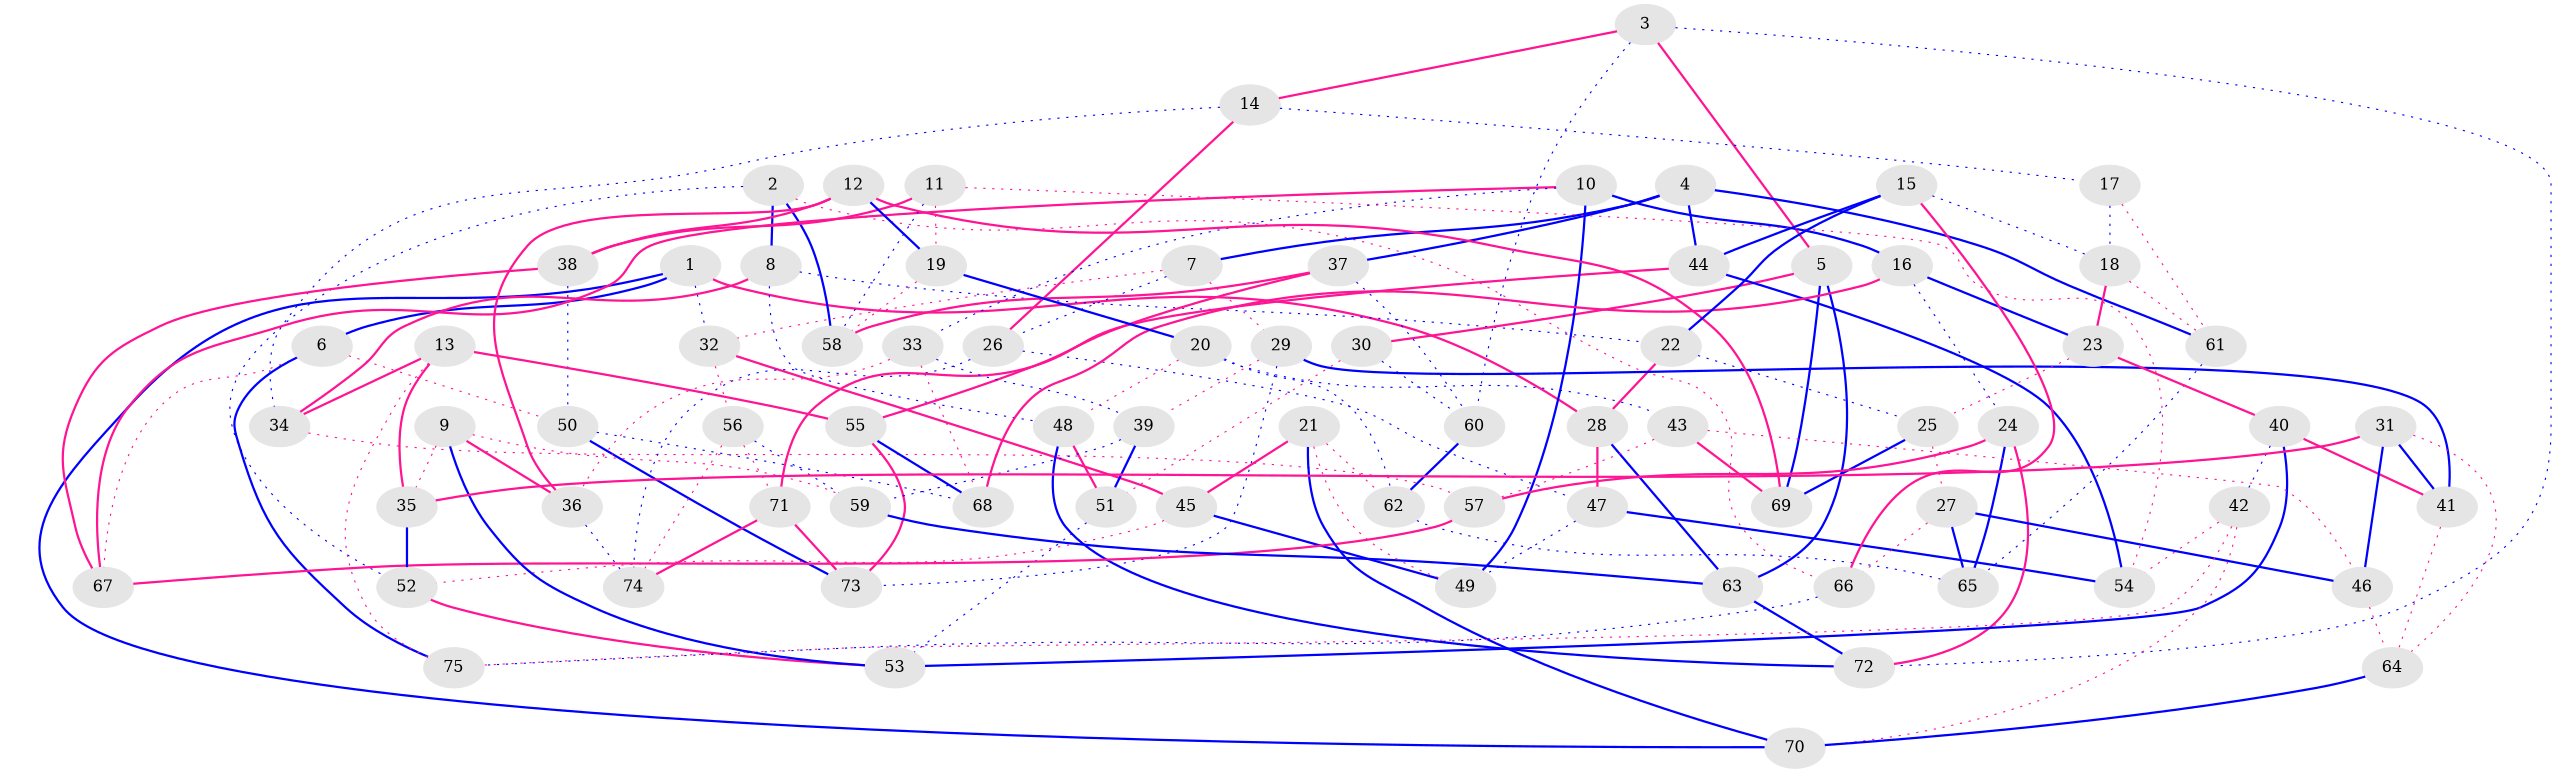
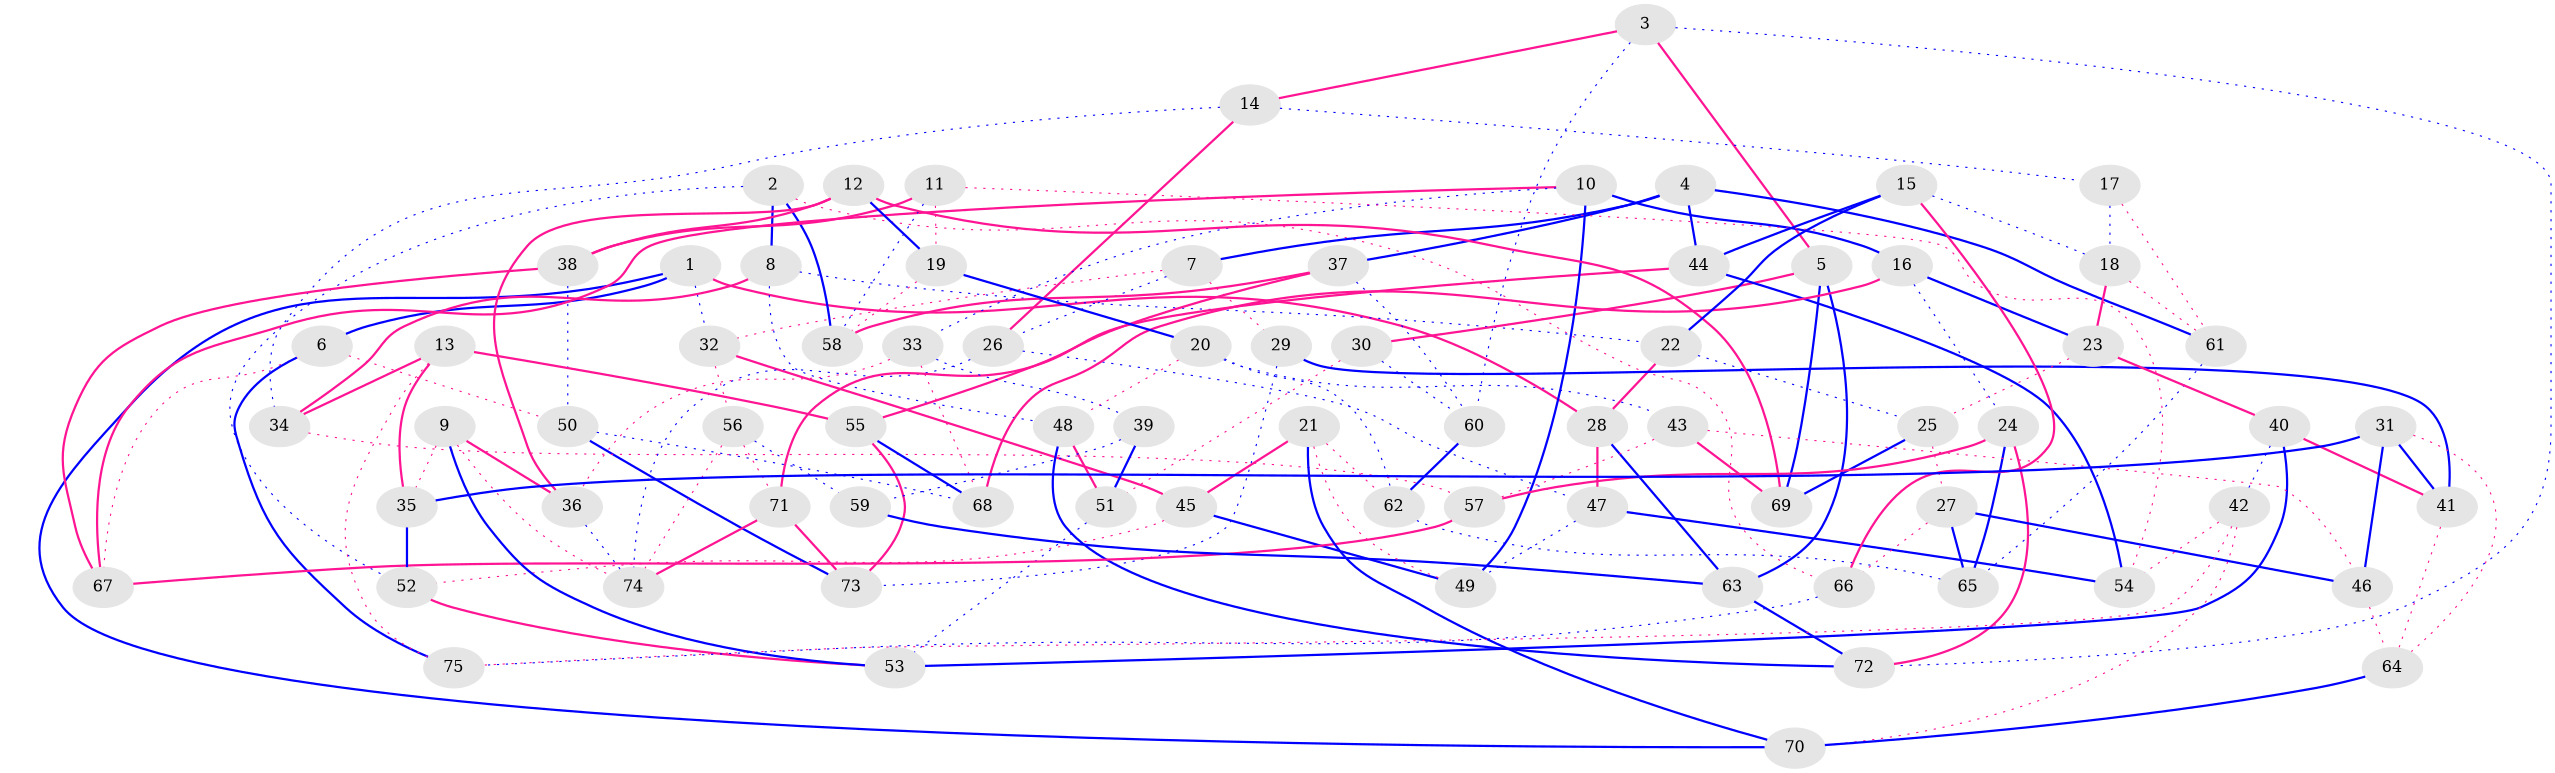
(1213, 386) -> none
(674, 462) -> (525, 521)
(1446, 476) -> (1446, 476)
